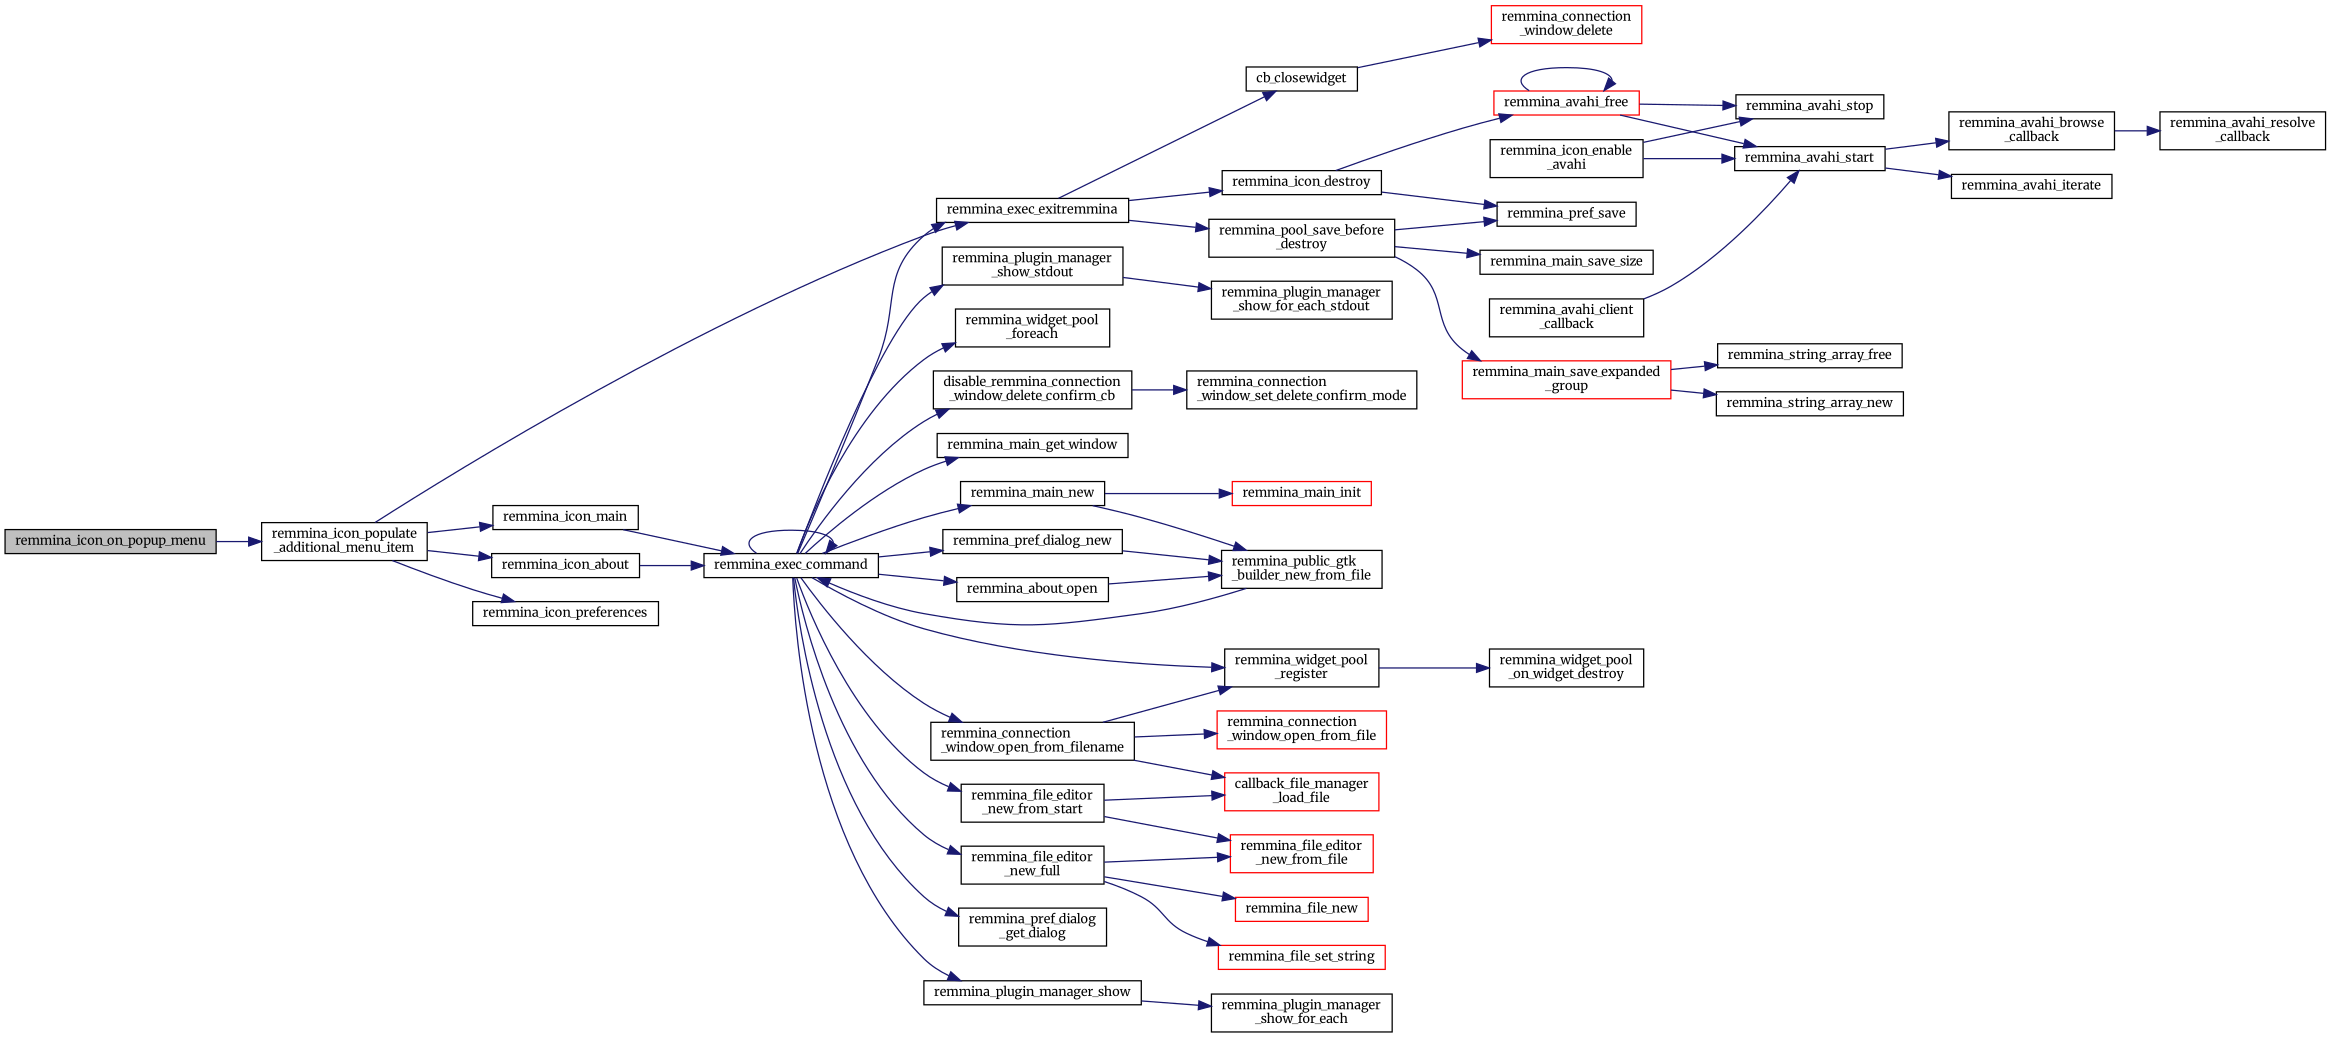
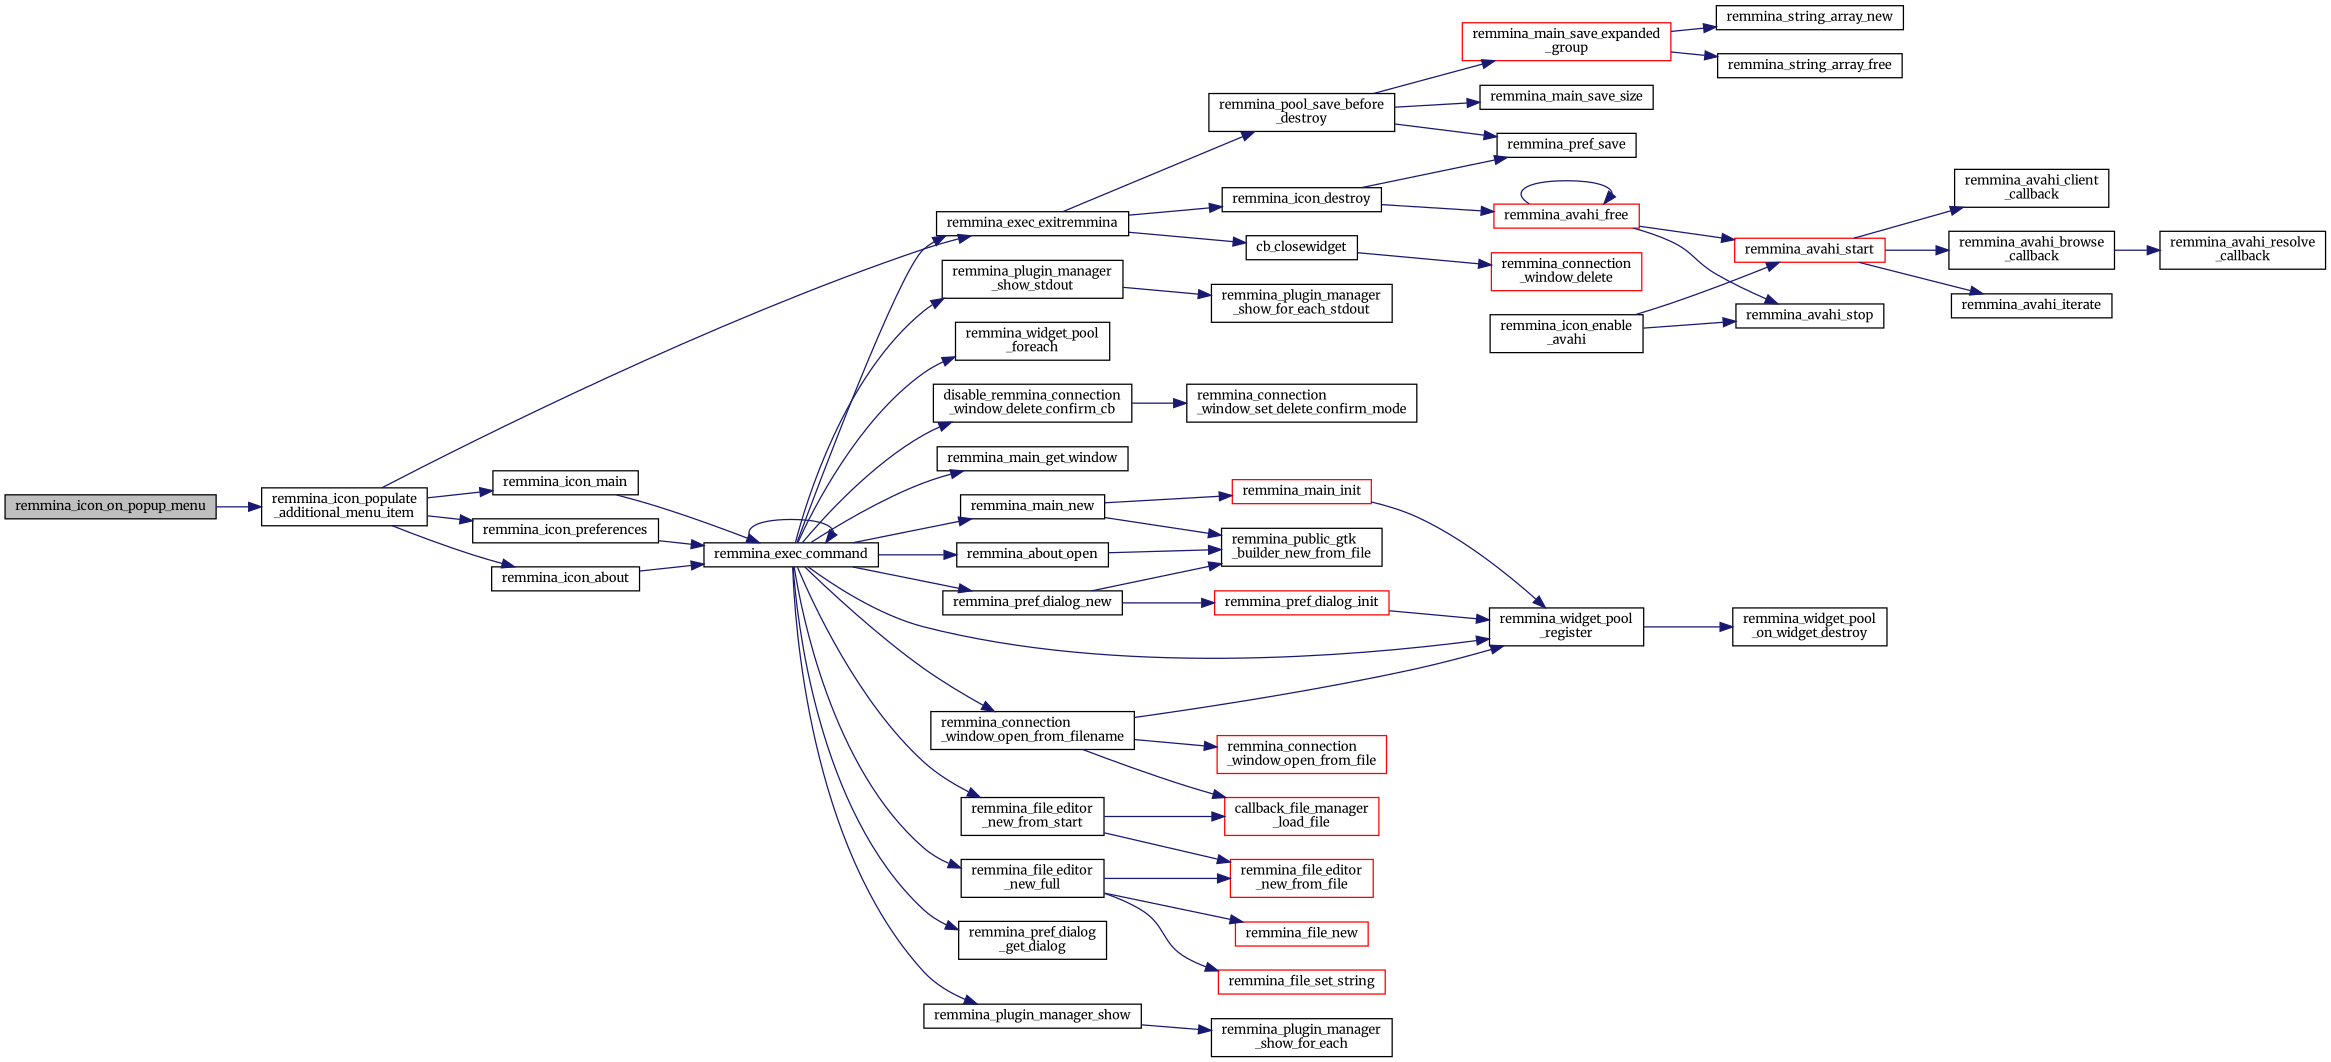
(1810, 159) -> (1810, 250)
(1724, 248) -> (1902, 224)
none -> (1459, 540)
none -> (1302, 603)
(1037, 625) -> (675, 542)
